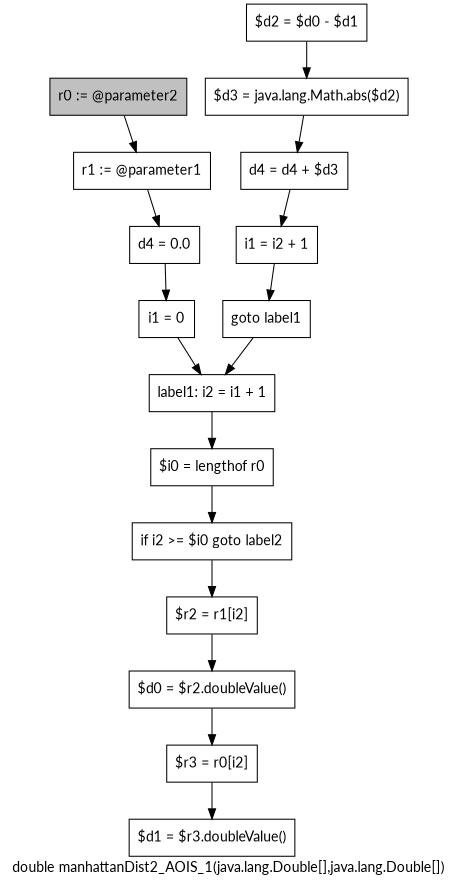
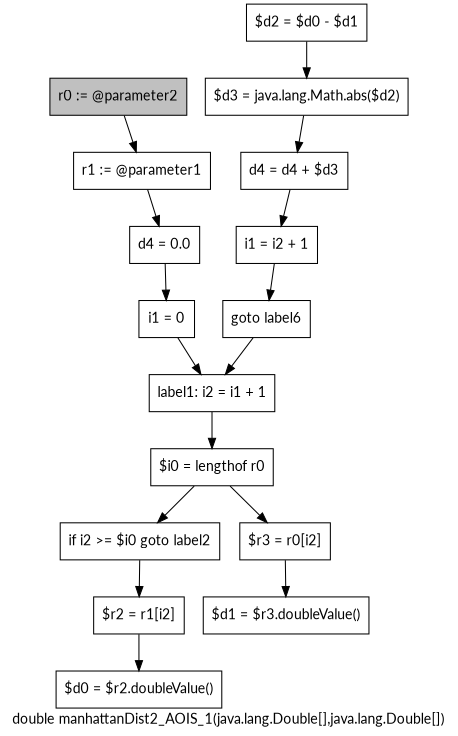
(267, 319) -> (267, 319)
(212, 722) -> (245, 501)
